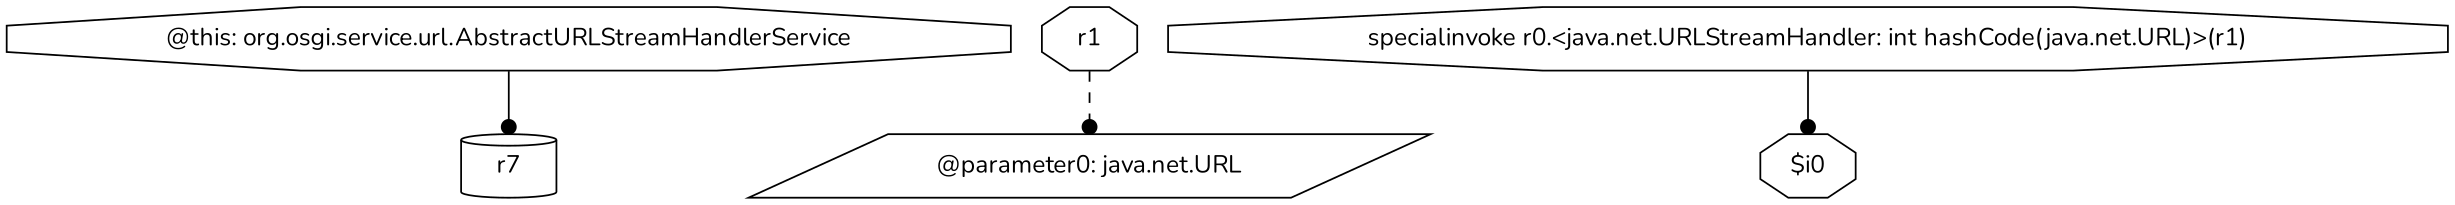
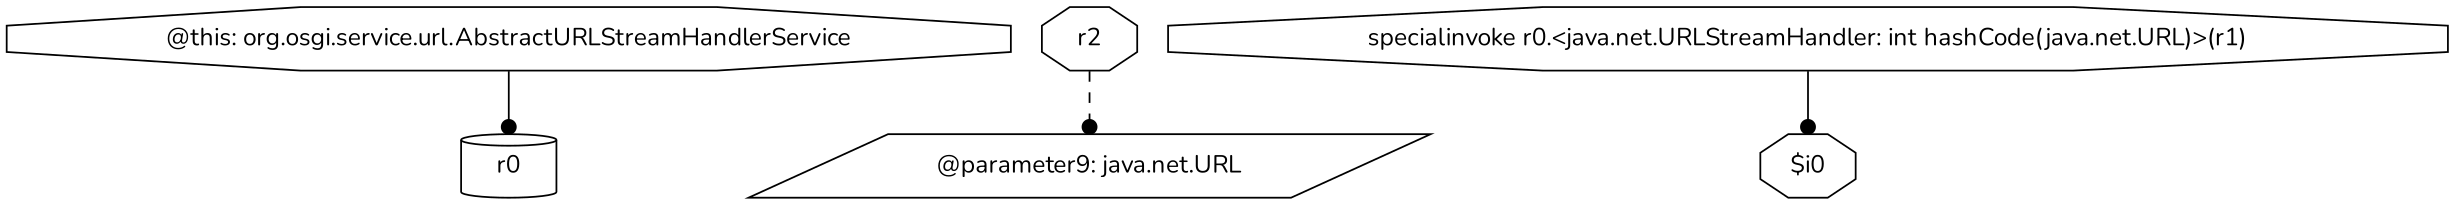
(1090, 39) -> (1090, 39)
(509, 166) -> (509, 166)
(1090, 166) -> (1090, 166)
